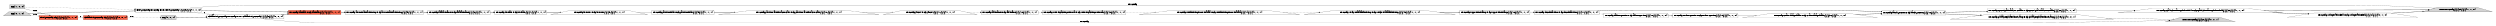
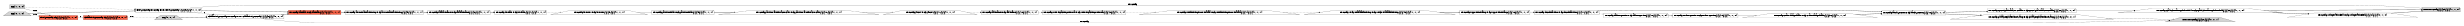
(2457, 10) -> (2441, 10)
(553, 12) -> (553, 12)
(169, 18) -> (169, 18)
